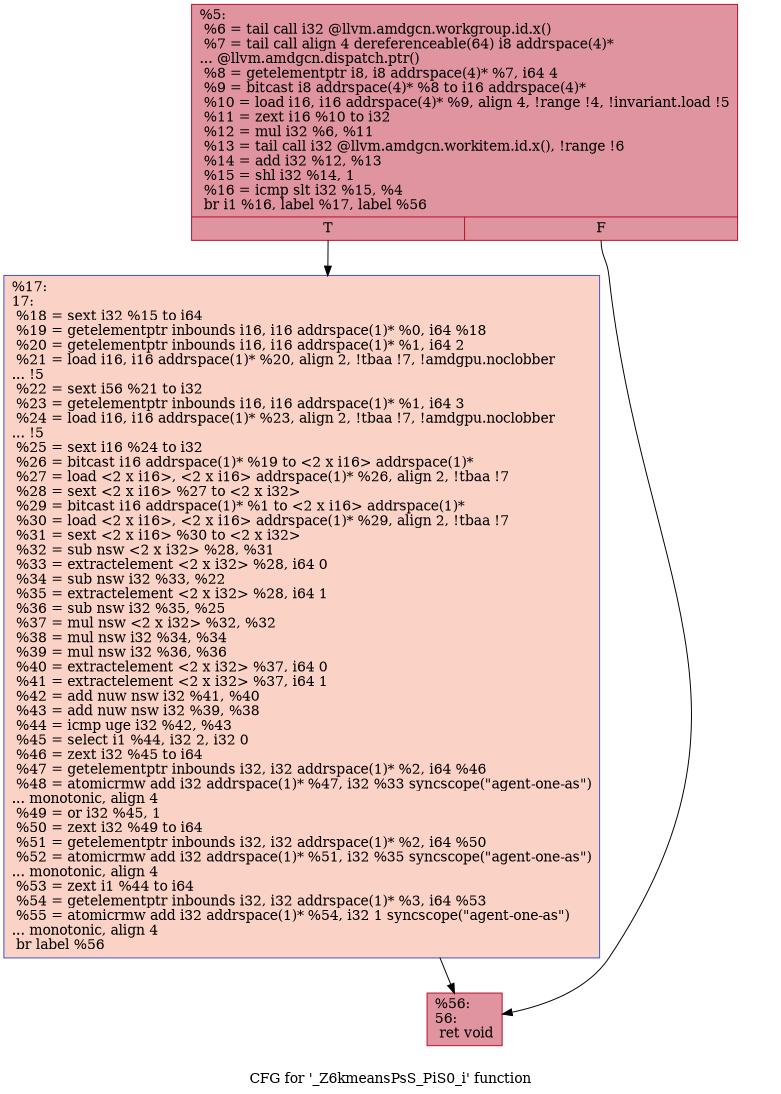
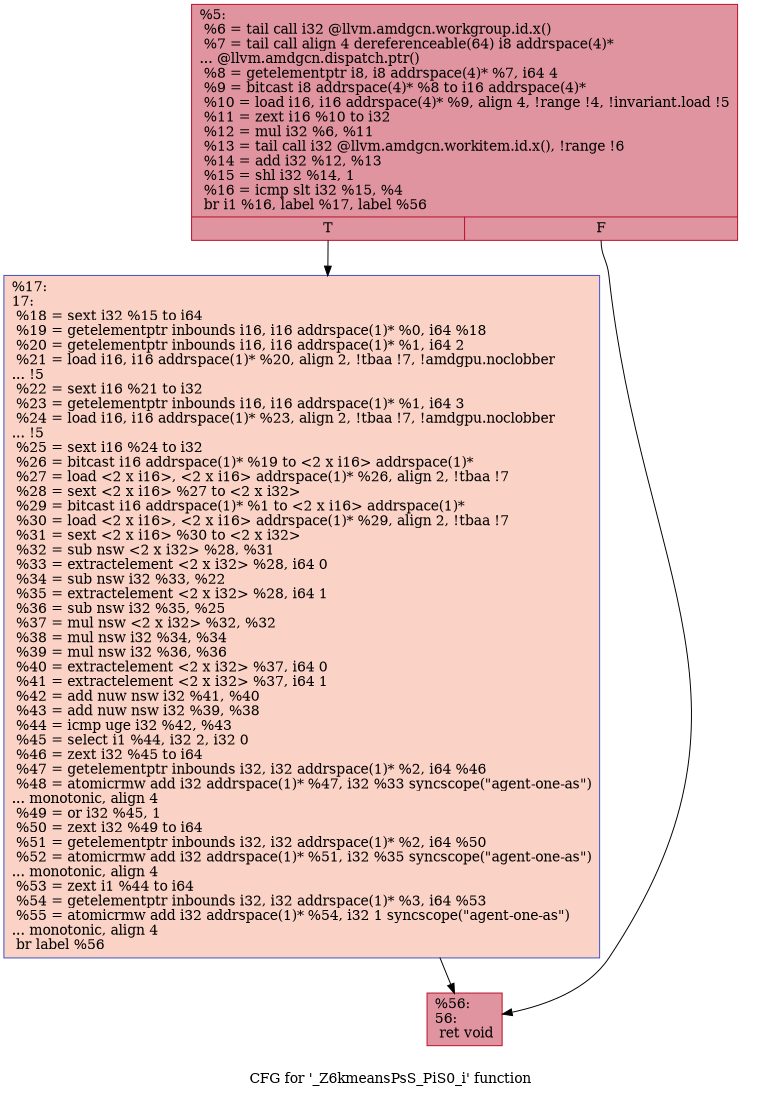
(107, 390) -> (107, 390)
